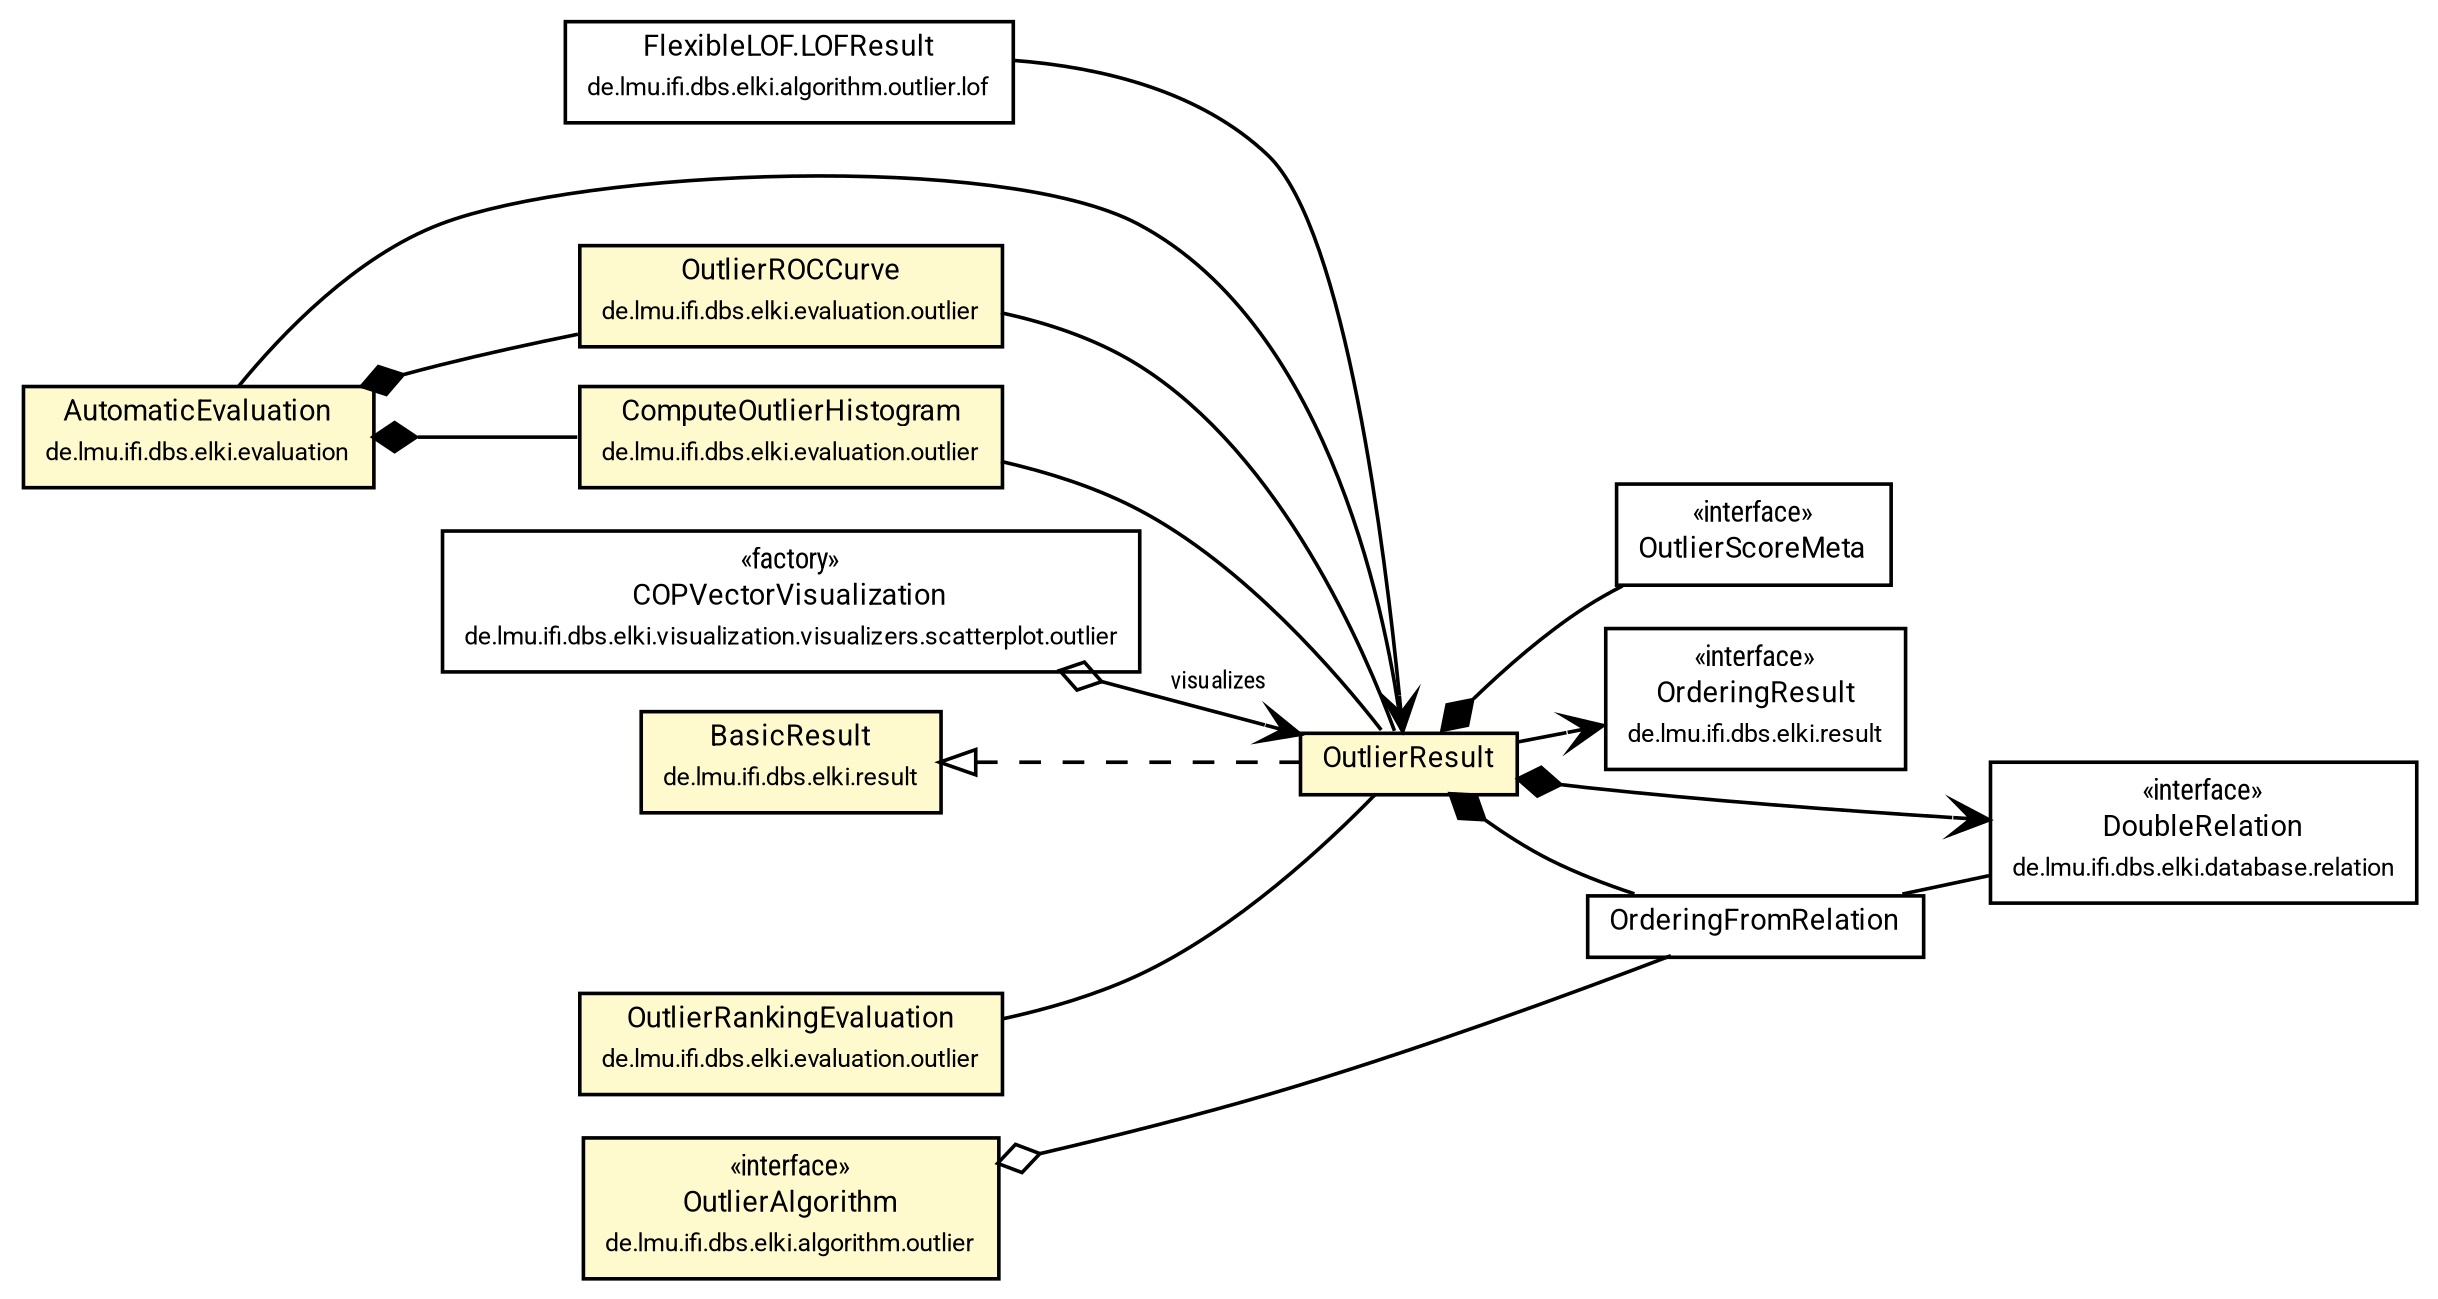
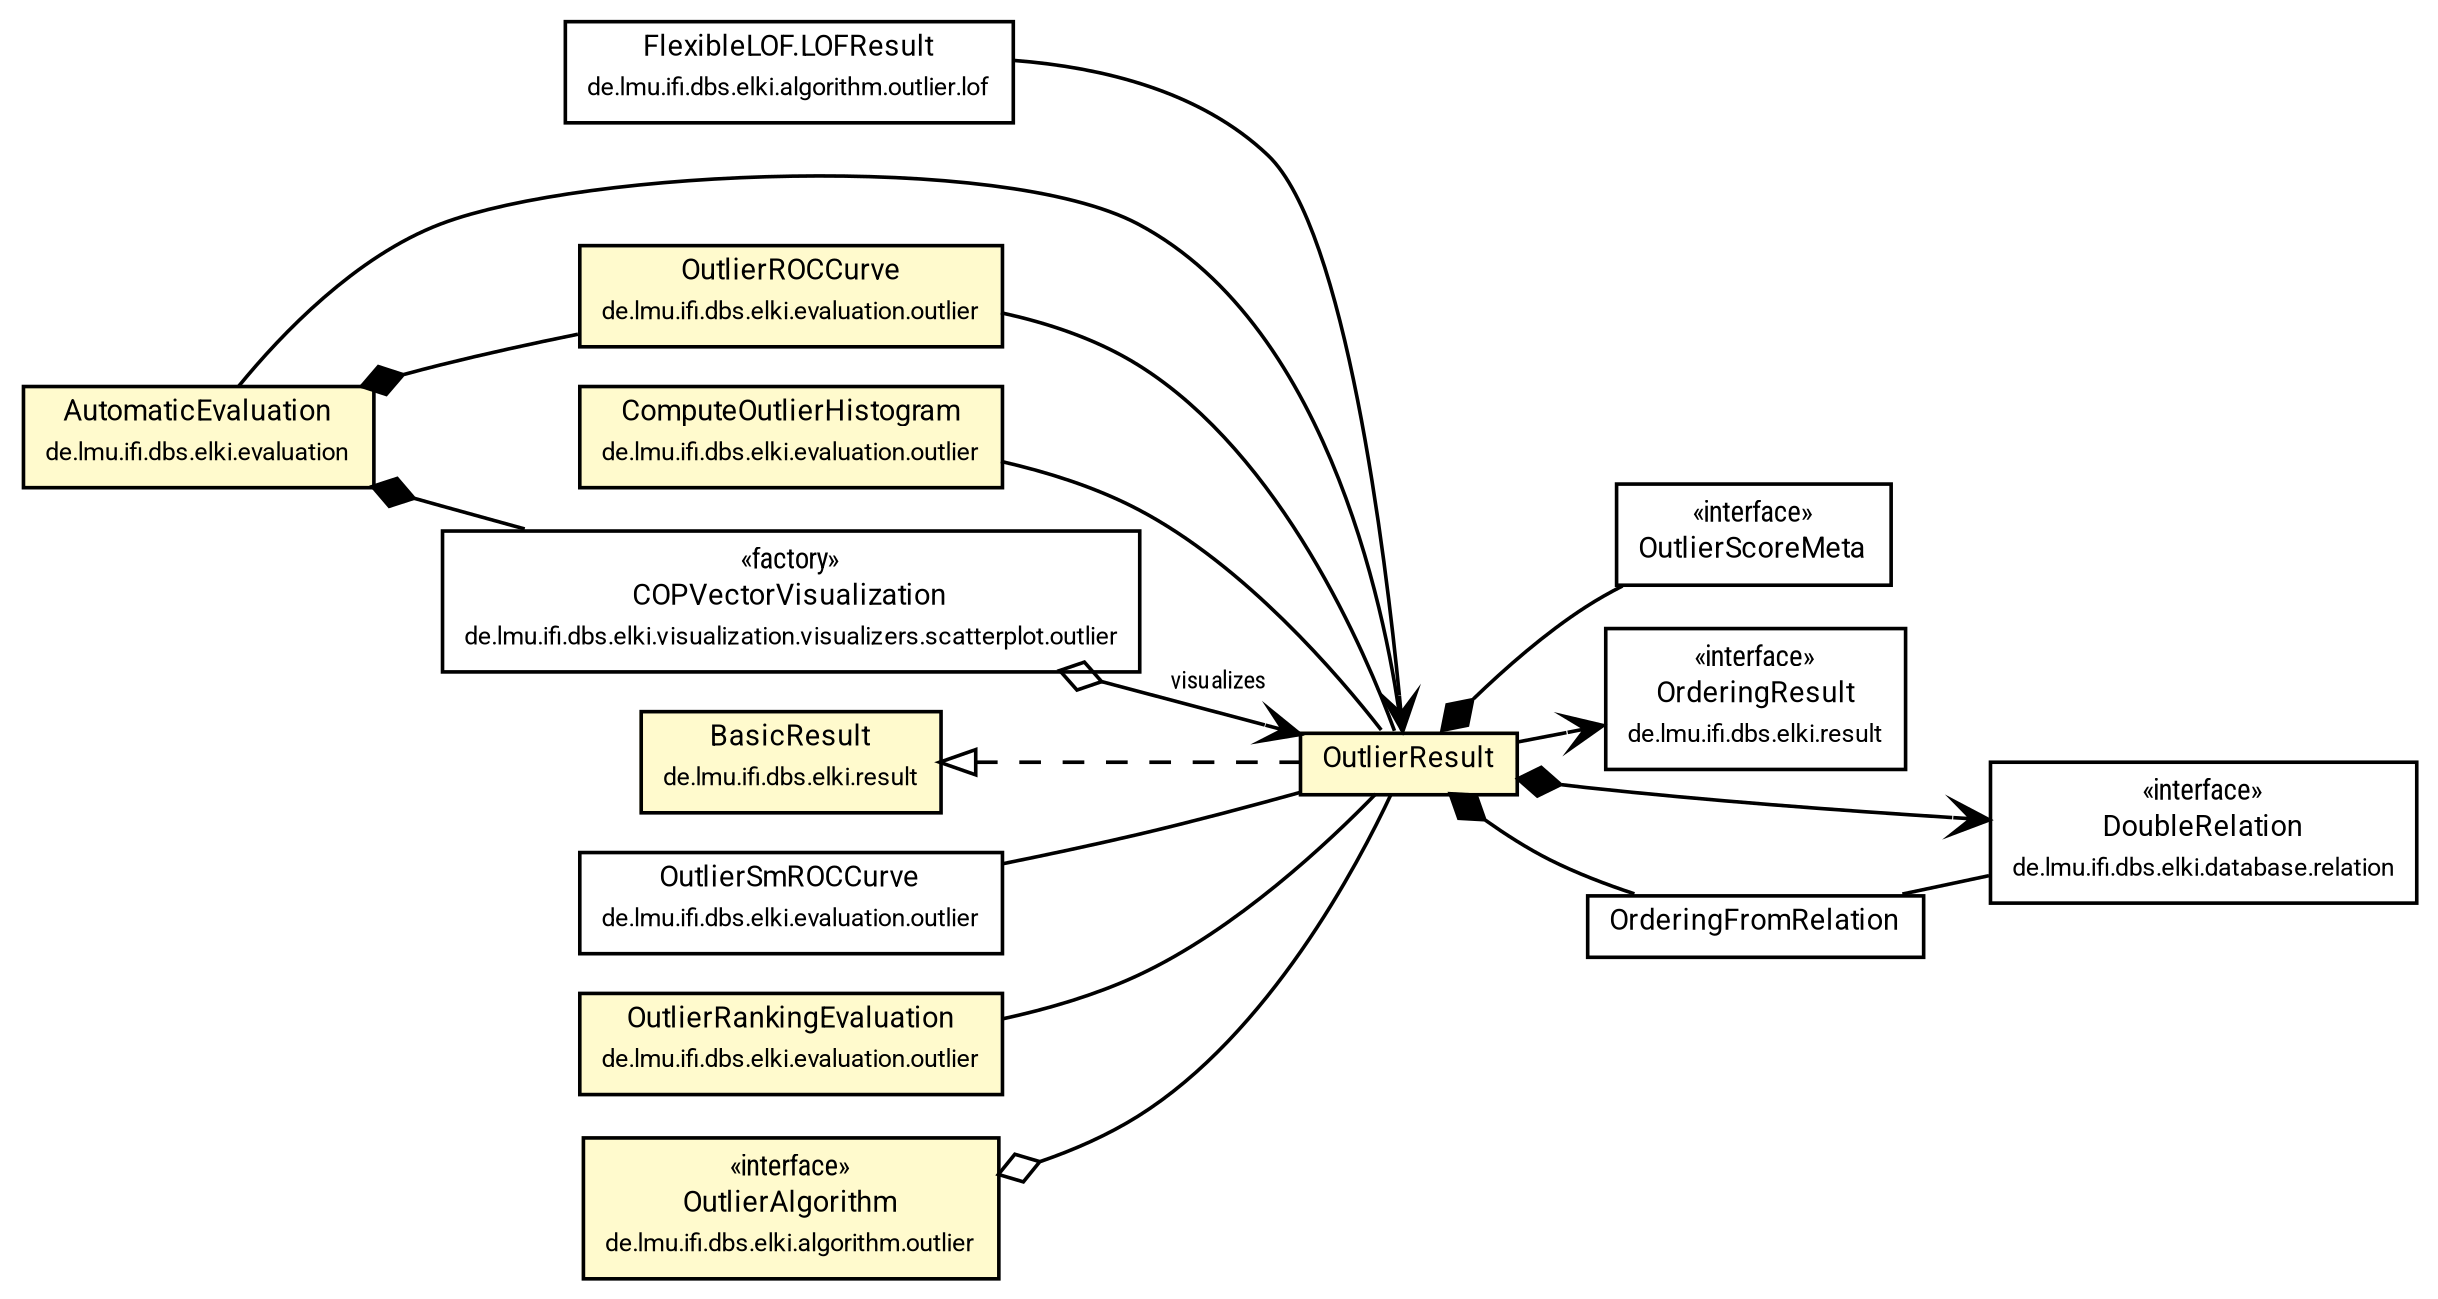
(497, 437) -> (470, 514)
none -> (789, 903)
(1359, 1066) -> (1252, 1014)
